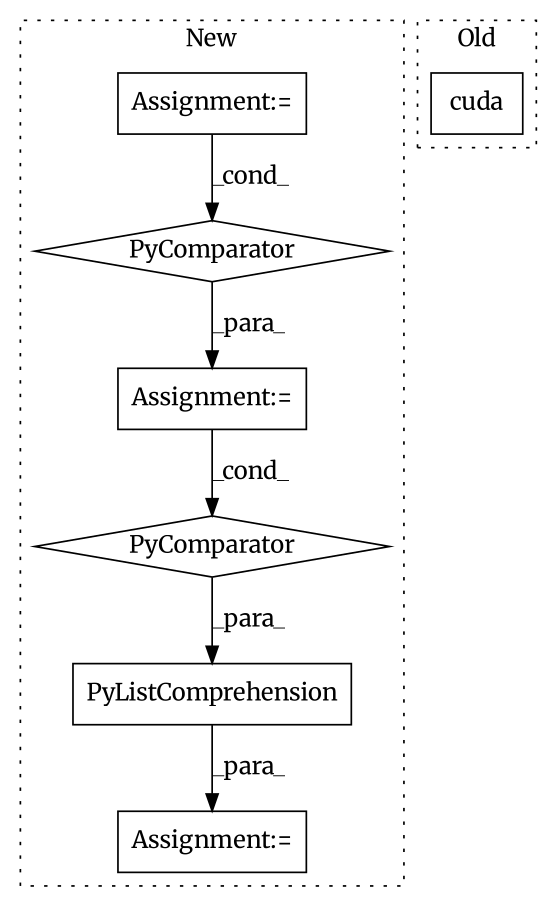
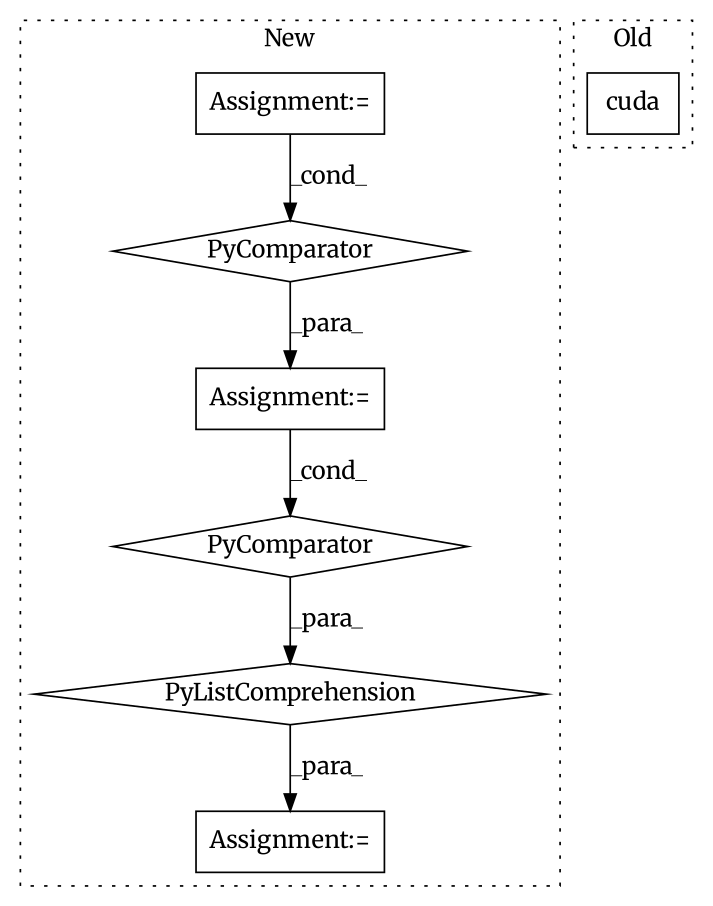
(212, 694) -> (290, 694)
